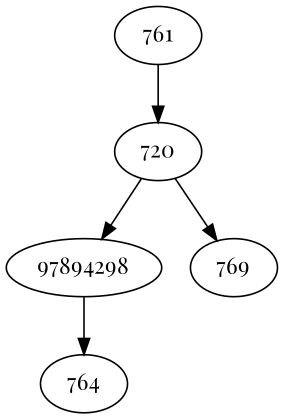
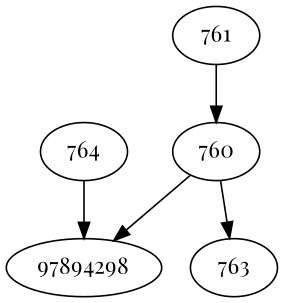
(158, 152) -> (216, 152)
(234, 268) -> (234, 268)
(84, 318) -> (84, 202)
